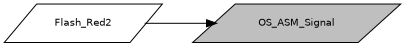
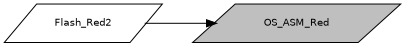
(297, 23) -> (297, 23)
